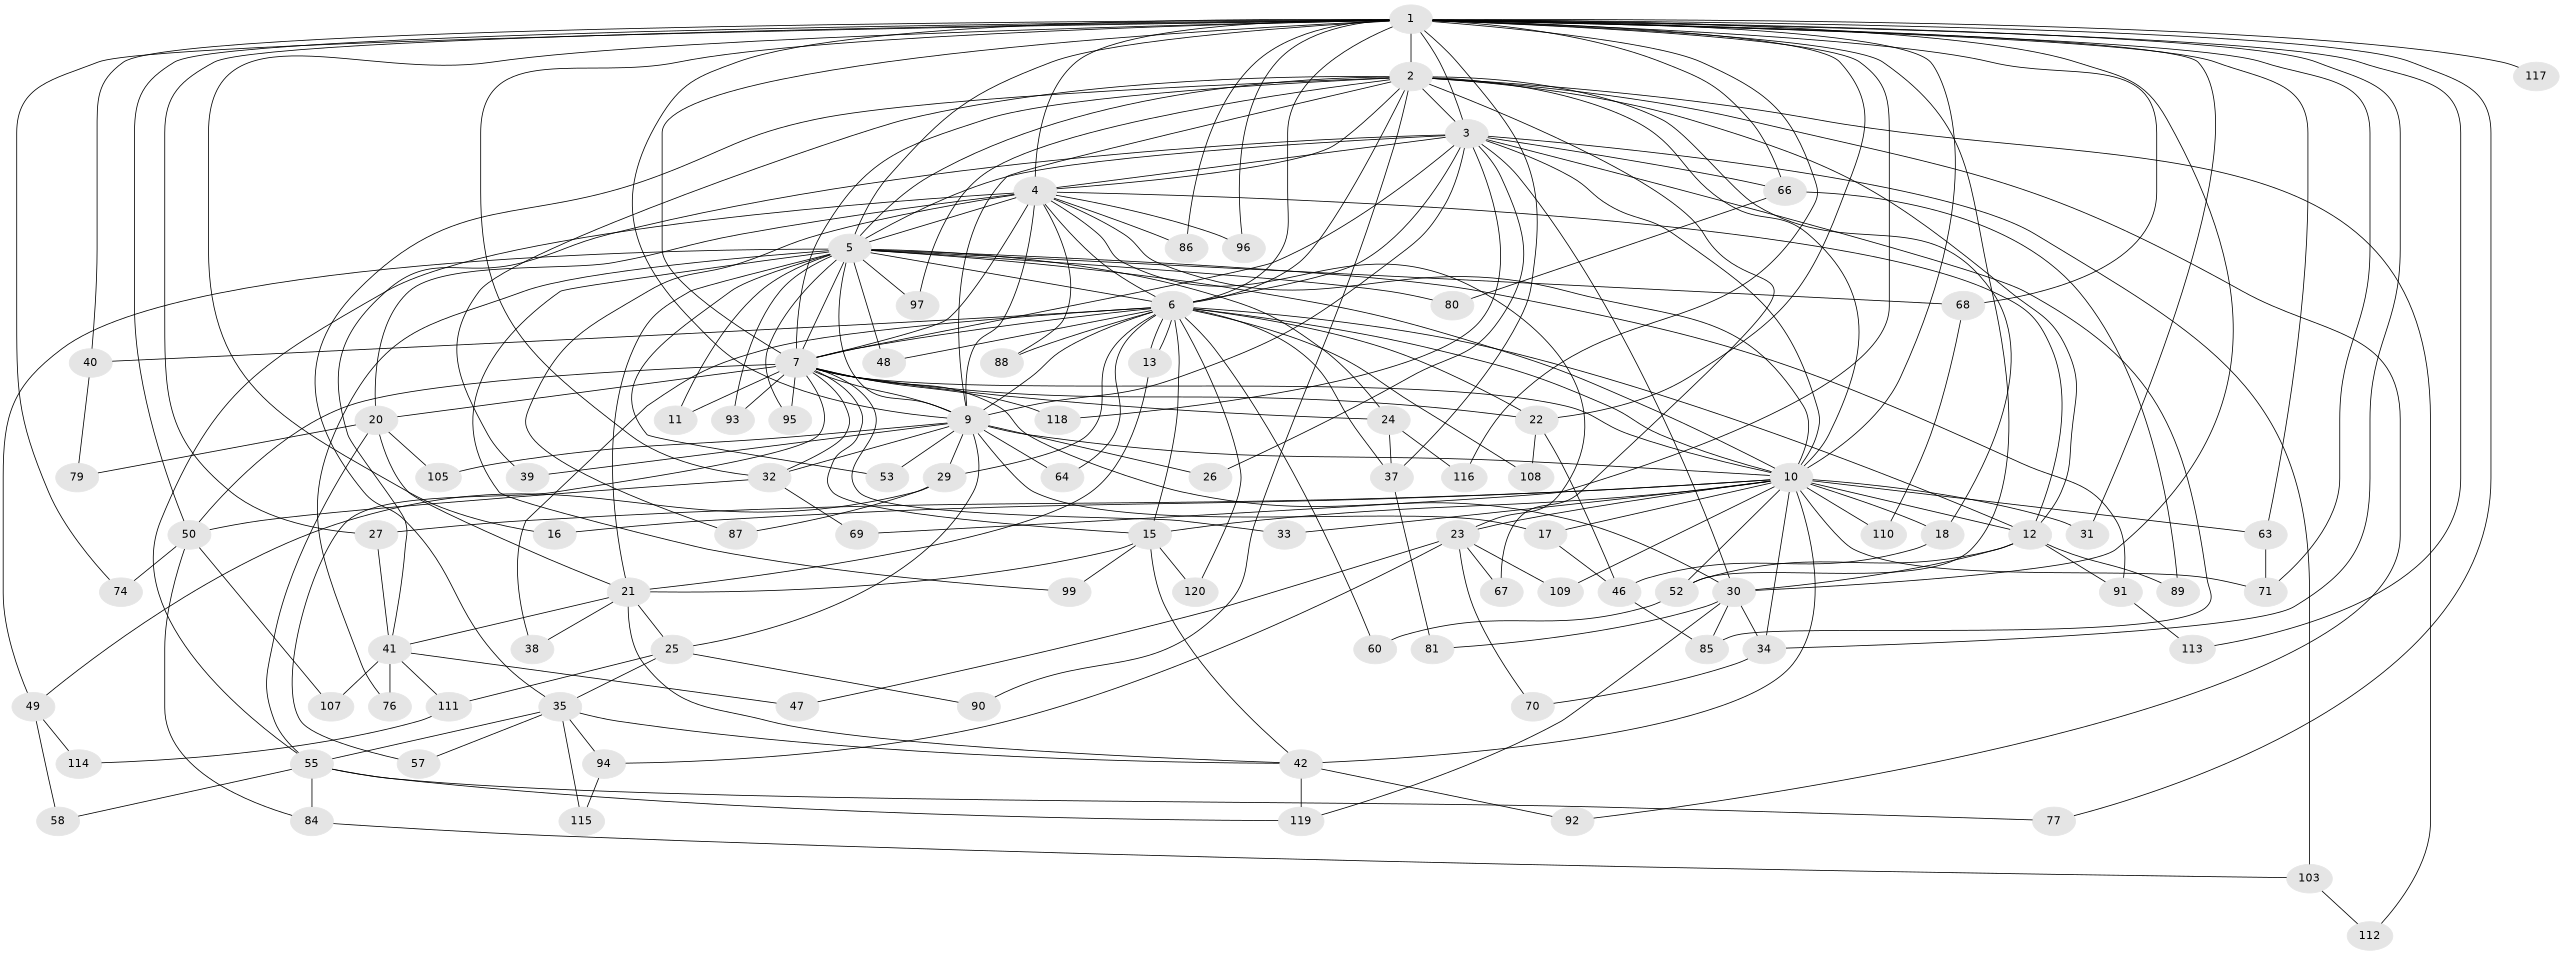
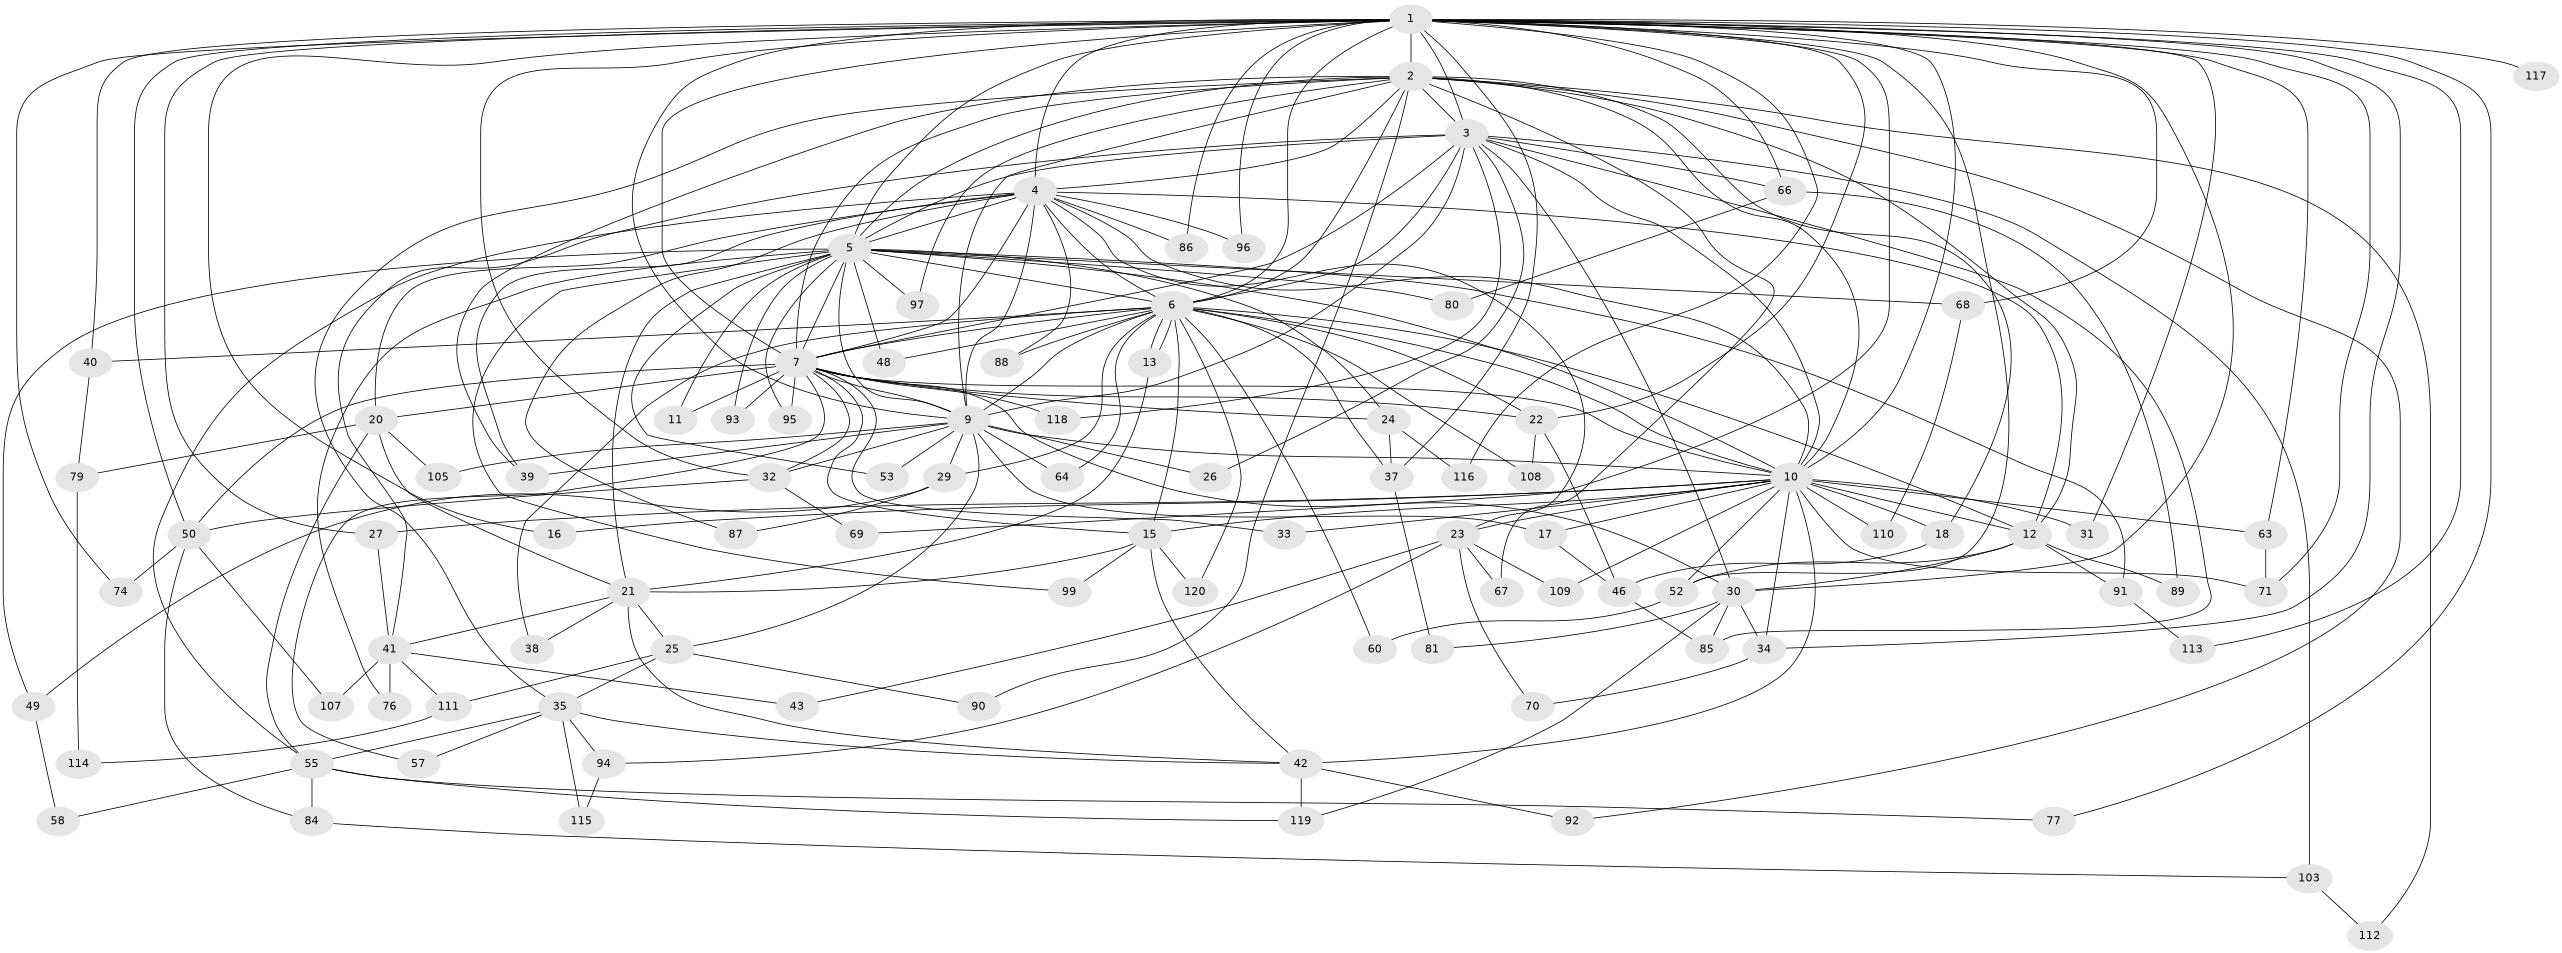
(1232, 165) -> (612, 268)
(797, 707) -> (797, 707)
(56, 735) -> (77, 621)
